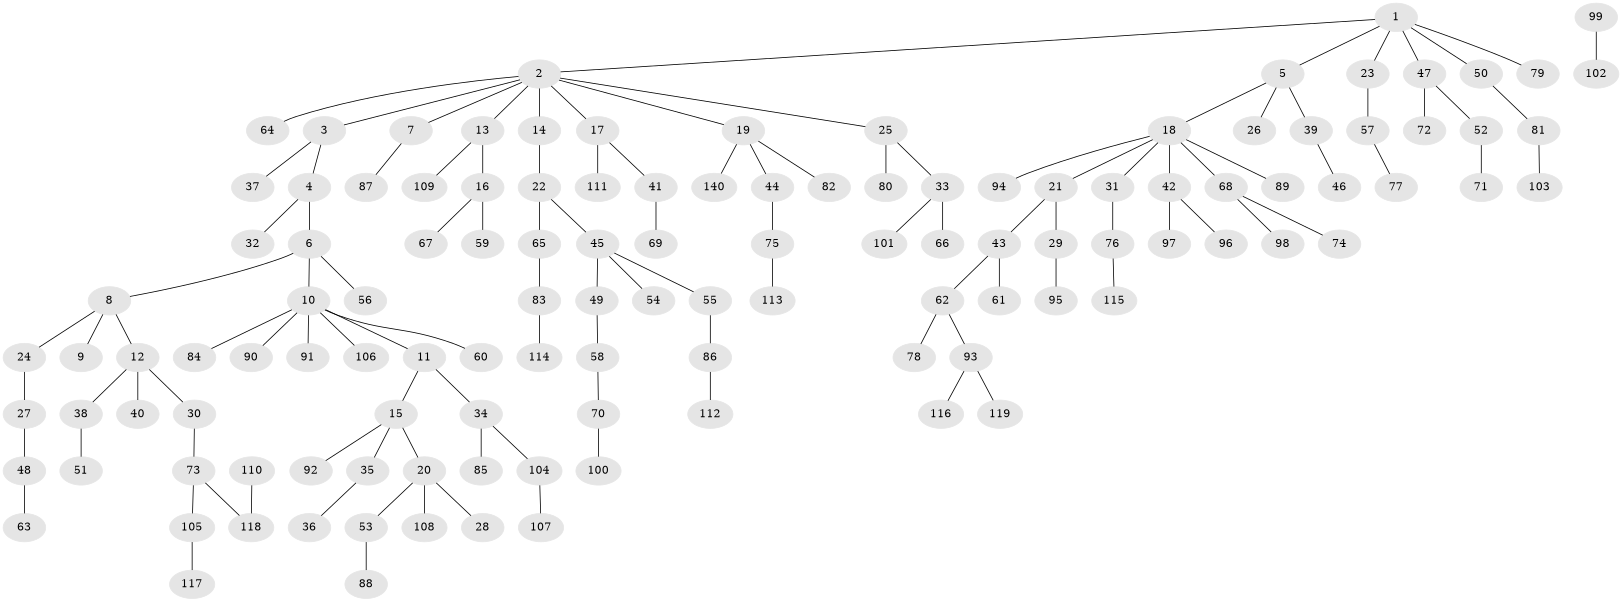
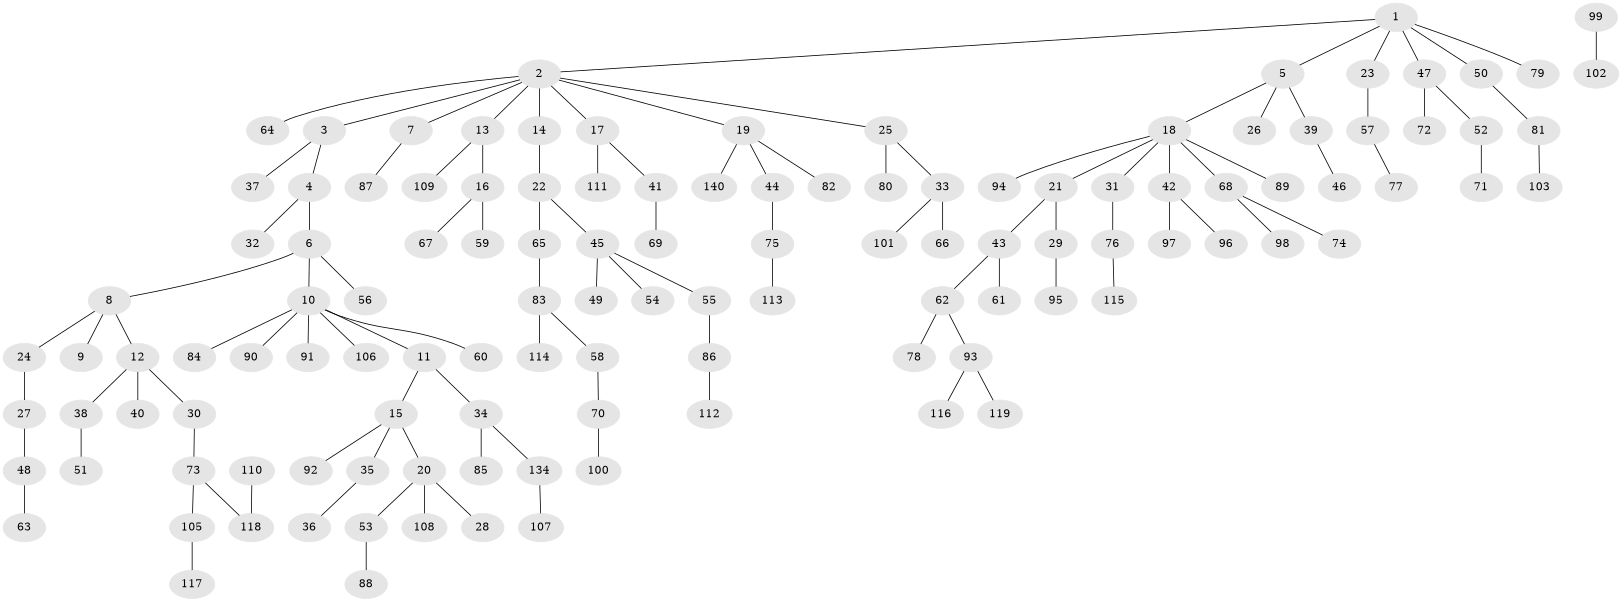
(597, 329) -> (569, 329)
(539, 471) -> (539, 471)
